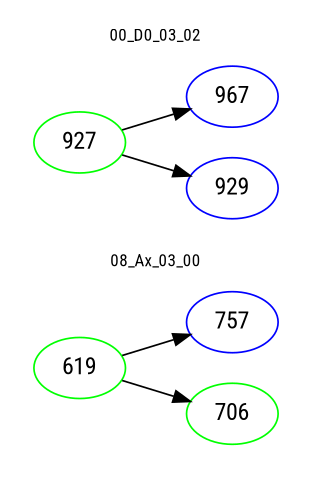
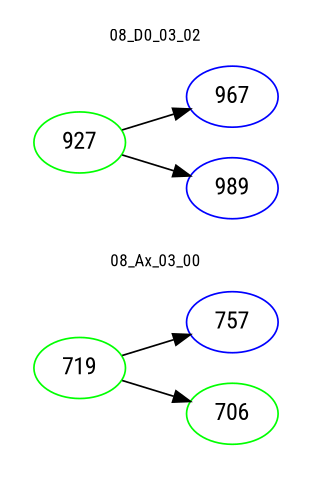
(156, 36) -> (156, 36)
(232, 188) -> (232, 188)
(80, 368) -> (80, 368)
